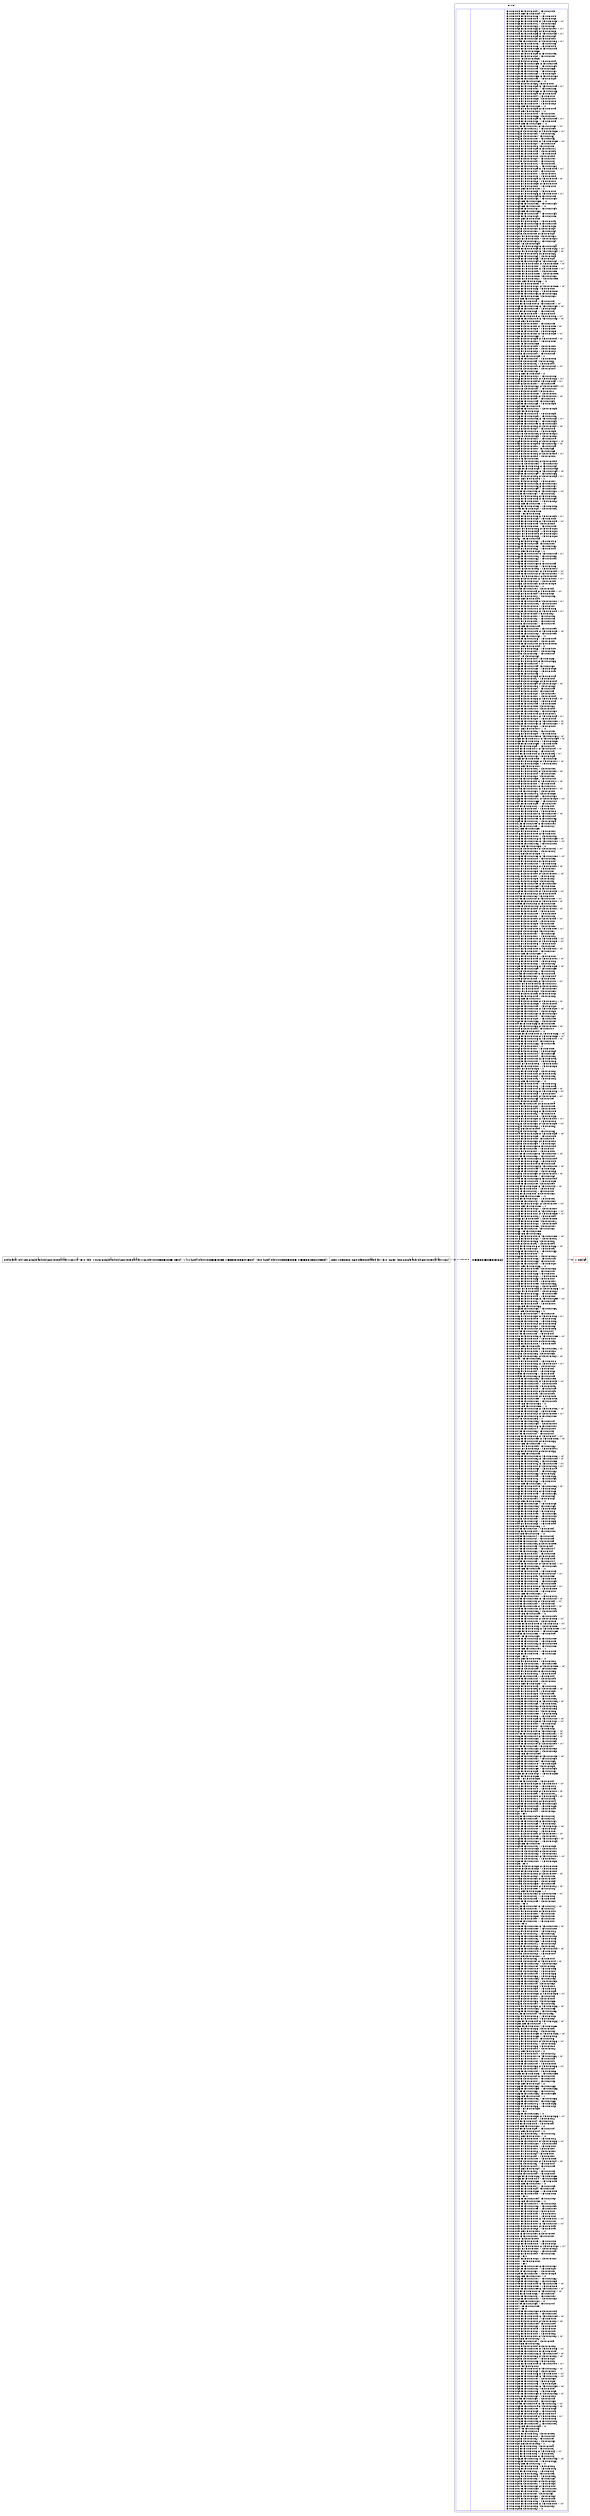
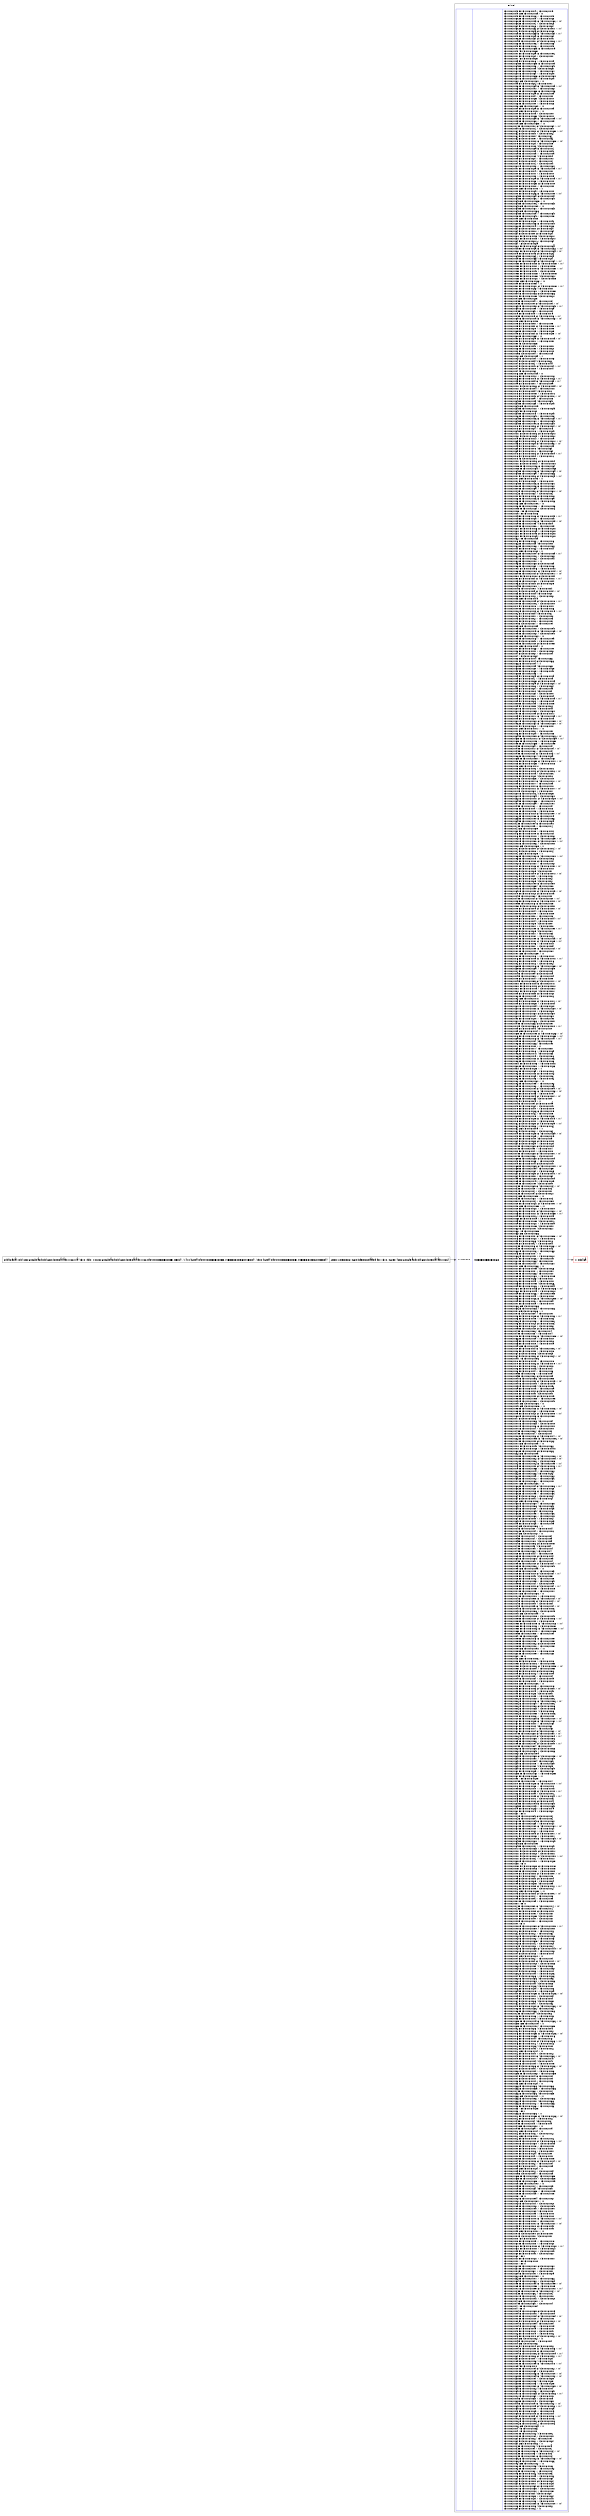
(488, 1260) -> (487, 1260)
